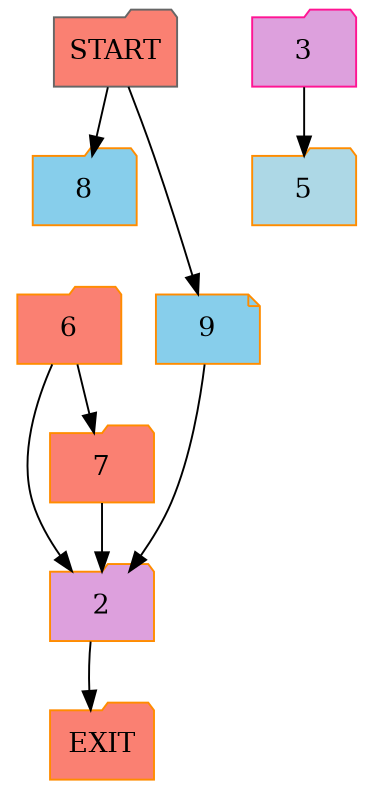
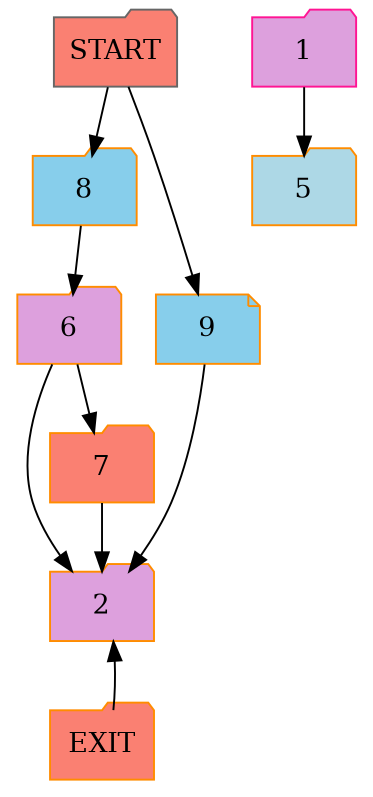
(304, 52) -> (304, 52)
none -> (78, 250)
(69, 329) -> (69, 329)
(89, 666) -> (115, 686)
